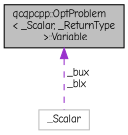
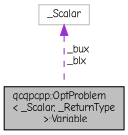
(64, 84) -> (64, 61)
